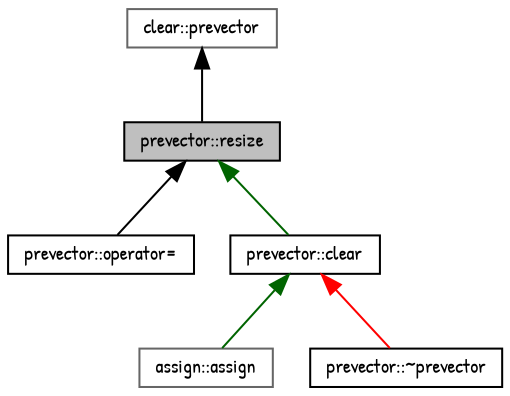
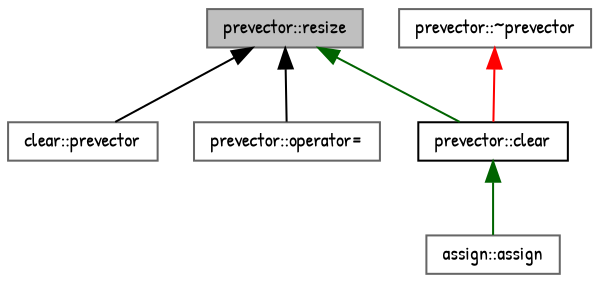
(202, 95) -> (175, 90)
(202, 141) -> (285, 28)
(101, 255) -> (287, 141)
(363, 319) -> (494, 95)
(406, 368) -> (495, 28)
